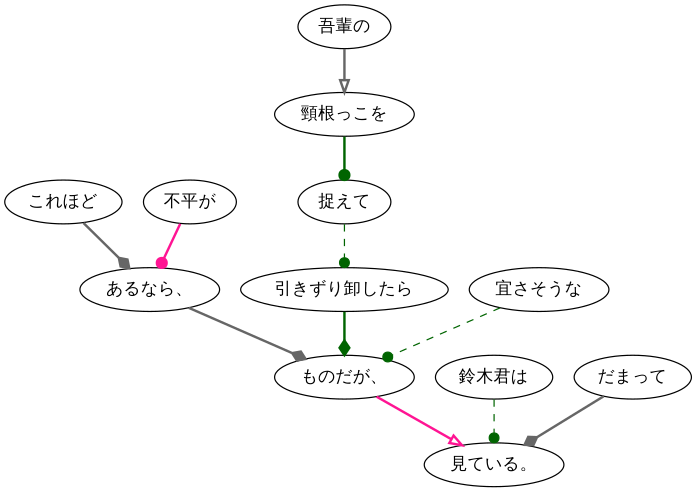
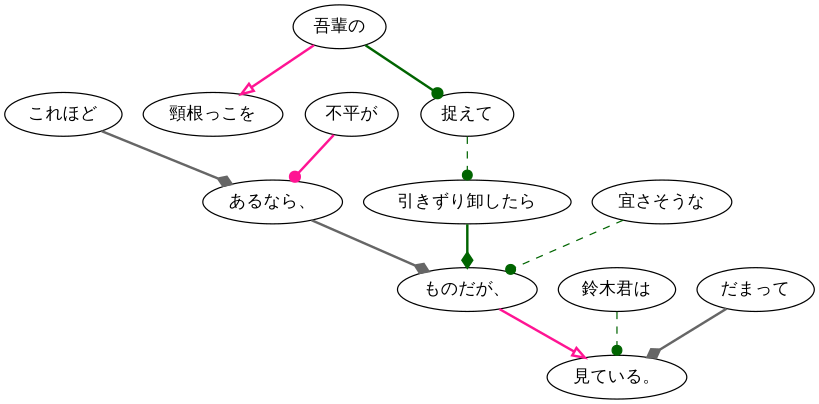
(344, 65) -> (283, 66)
(344, 153) -> (399, 68)
